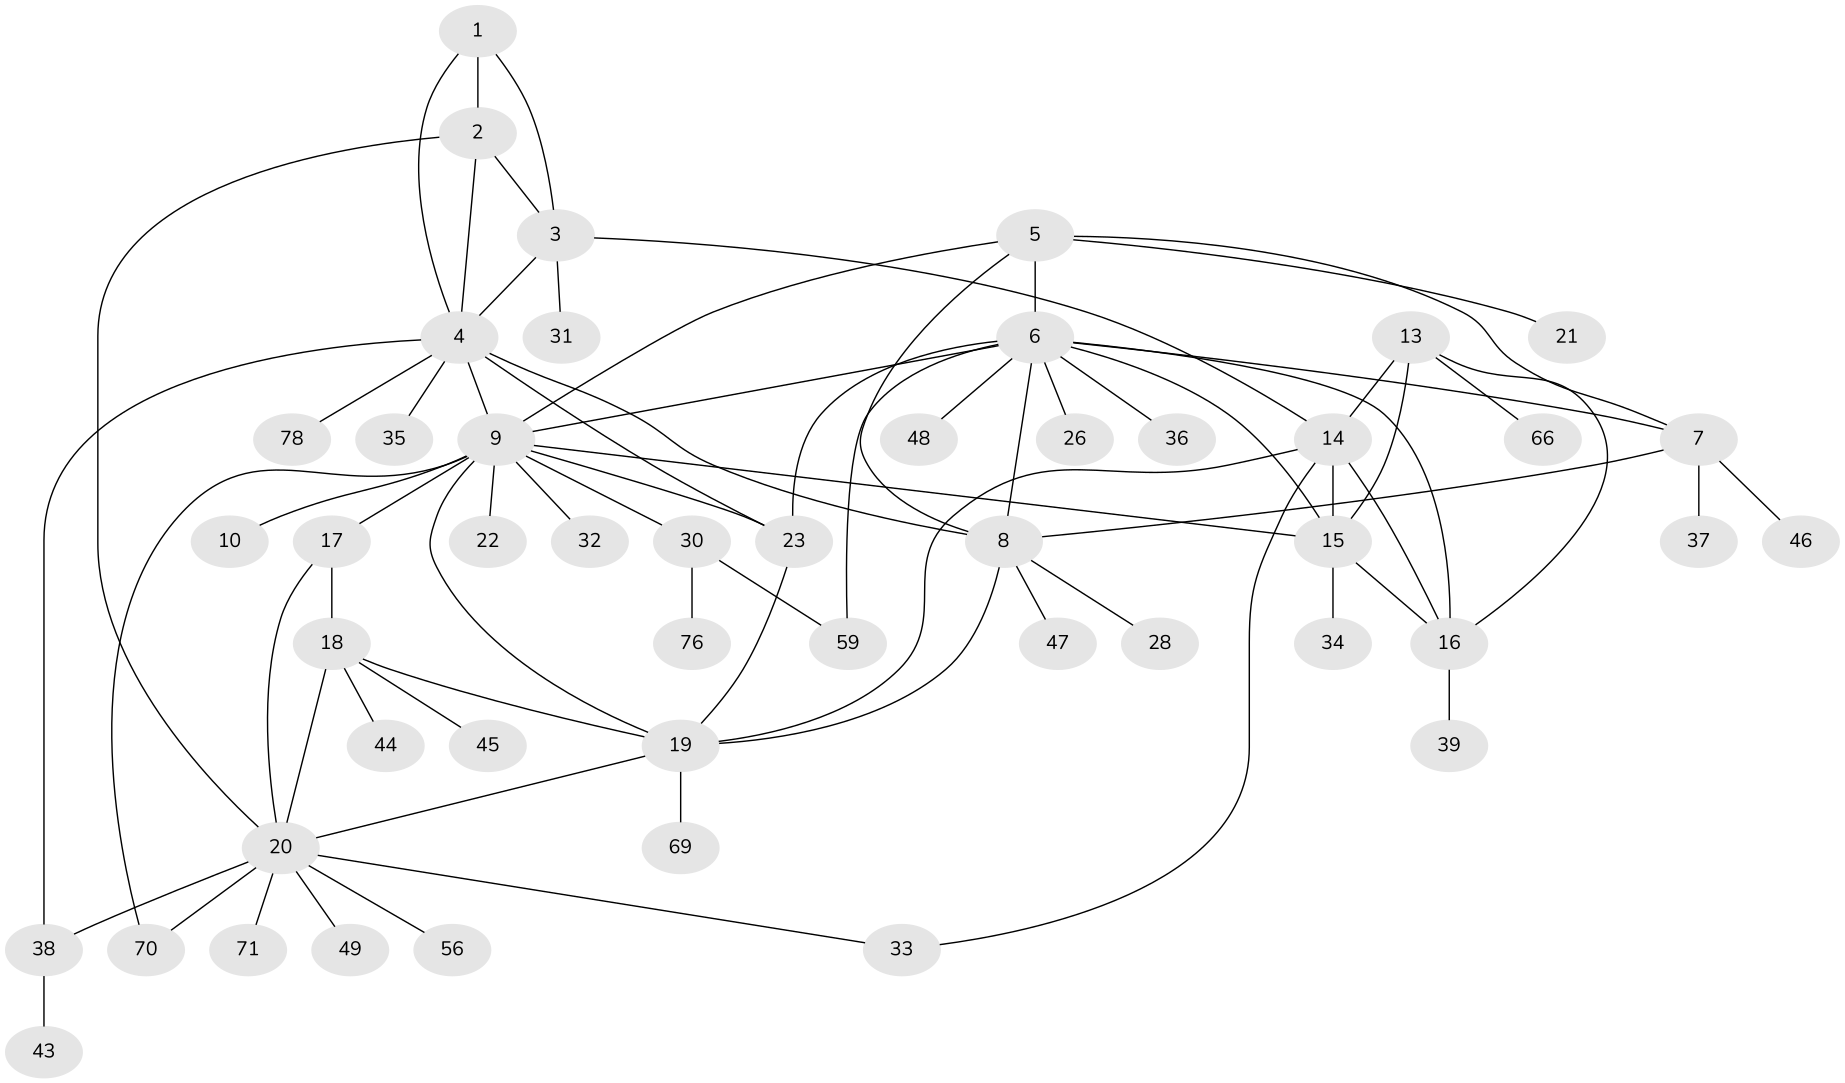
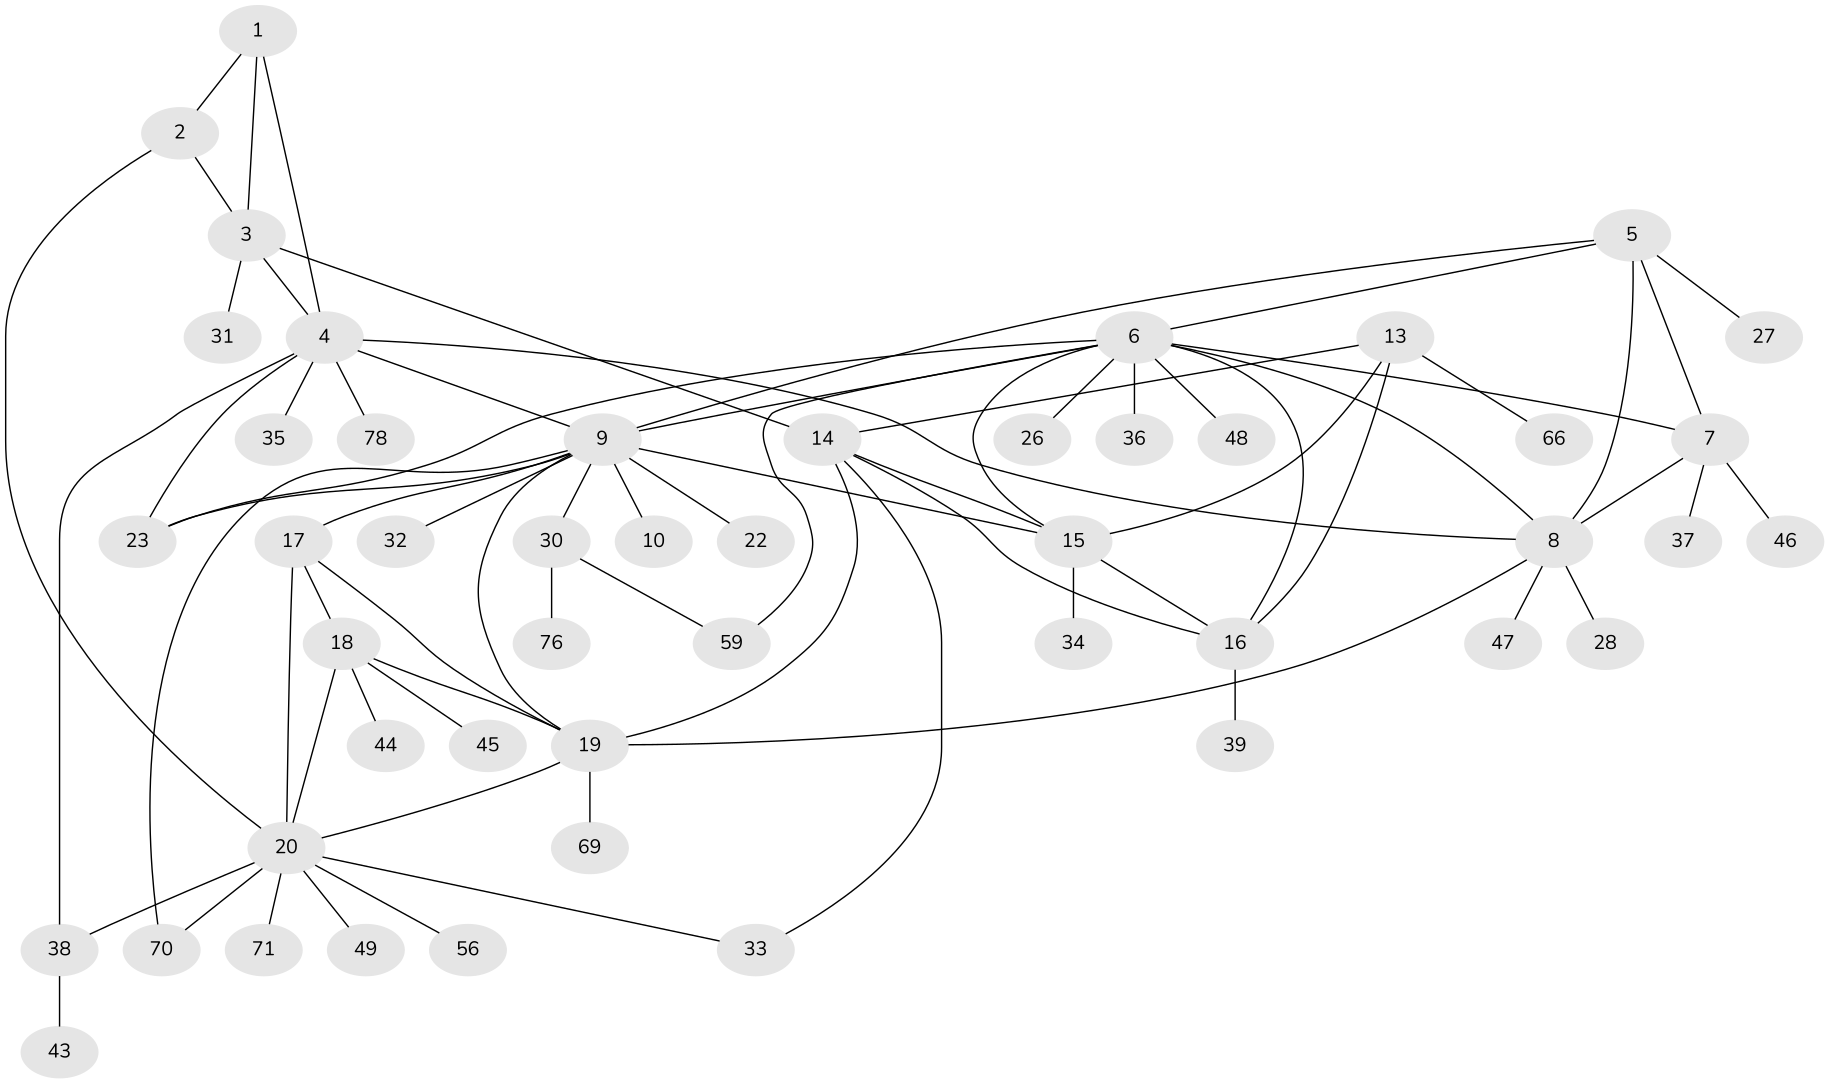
(469, 235) -> none
(1567, 337) -> (1764, 337)
(753, 650) -> (433, 654)
